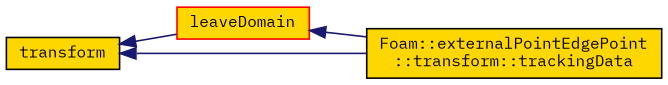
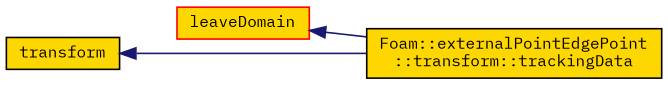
(156, 38) -> none
